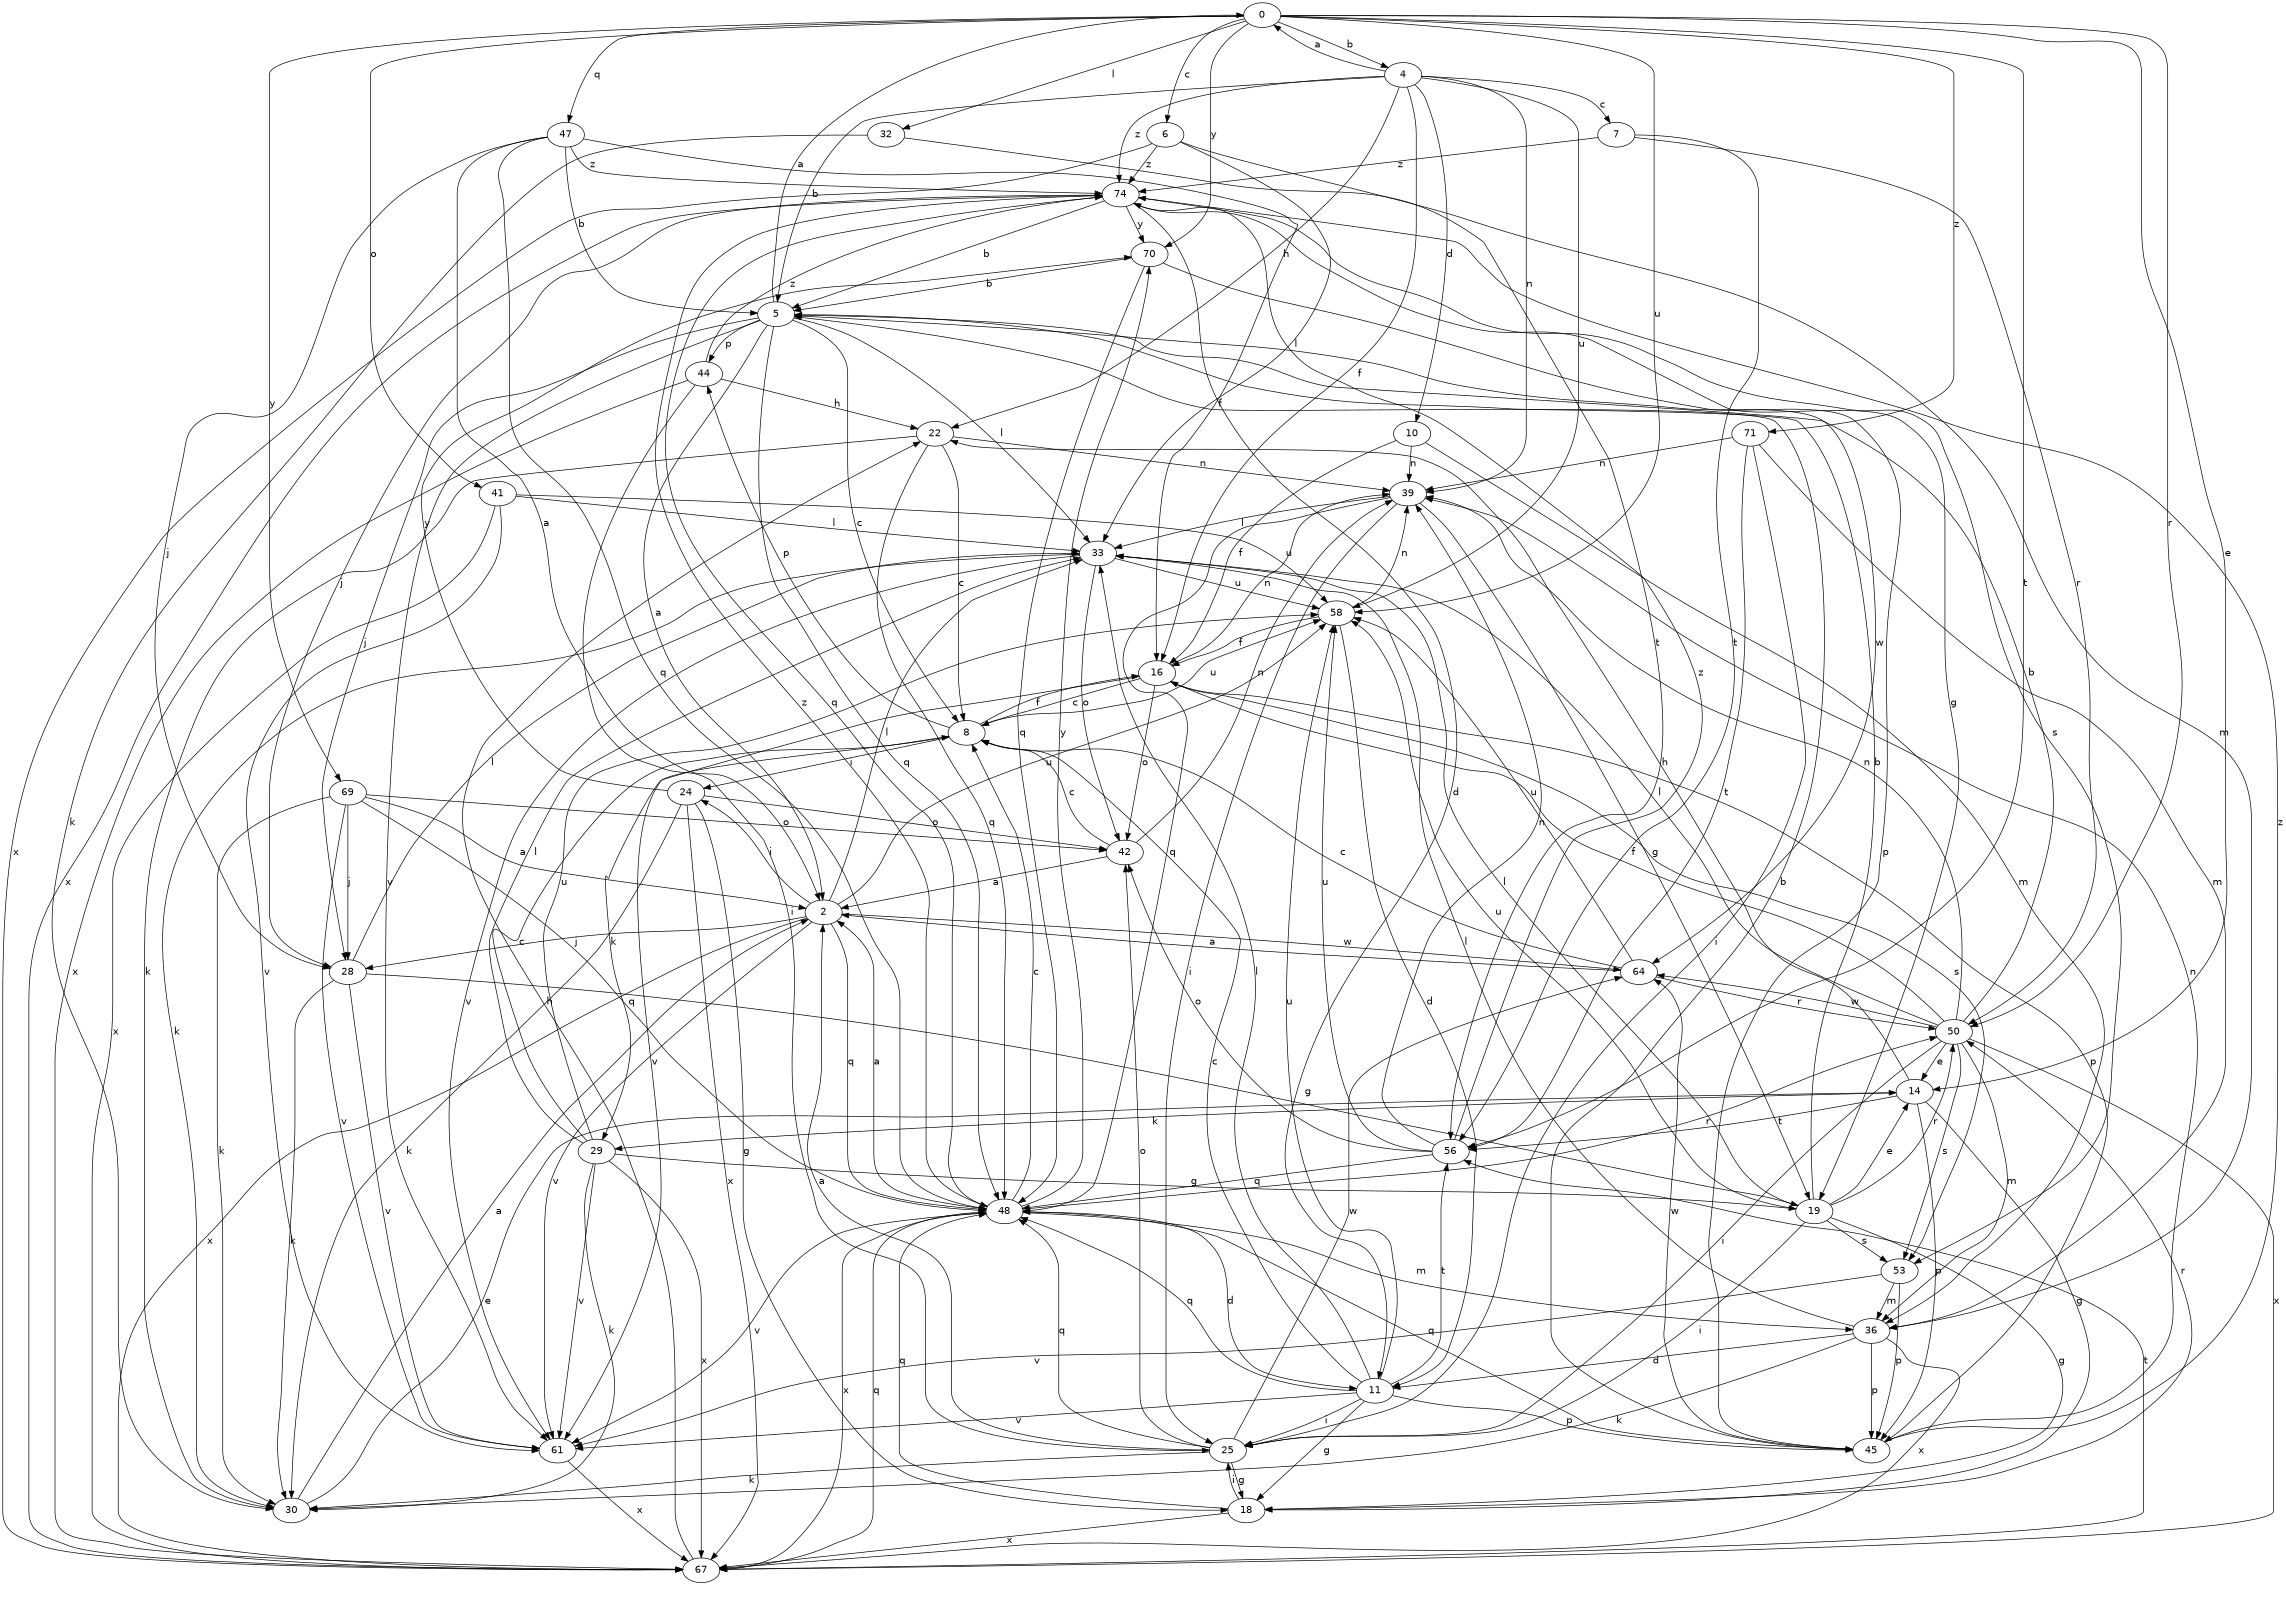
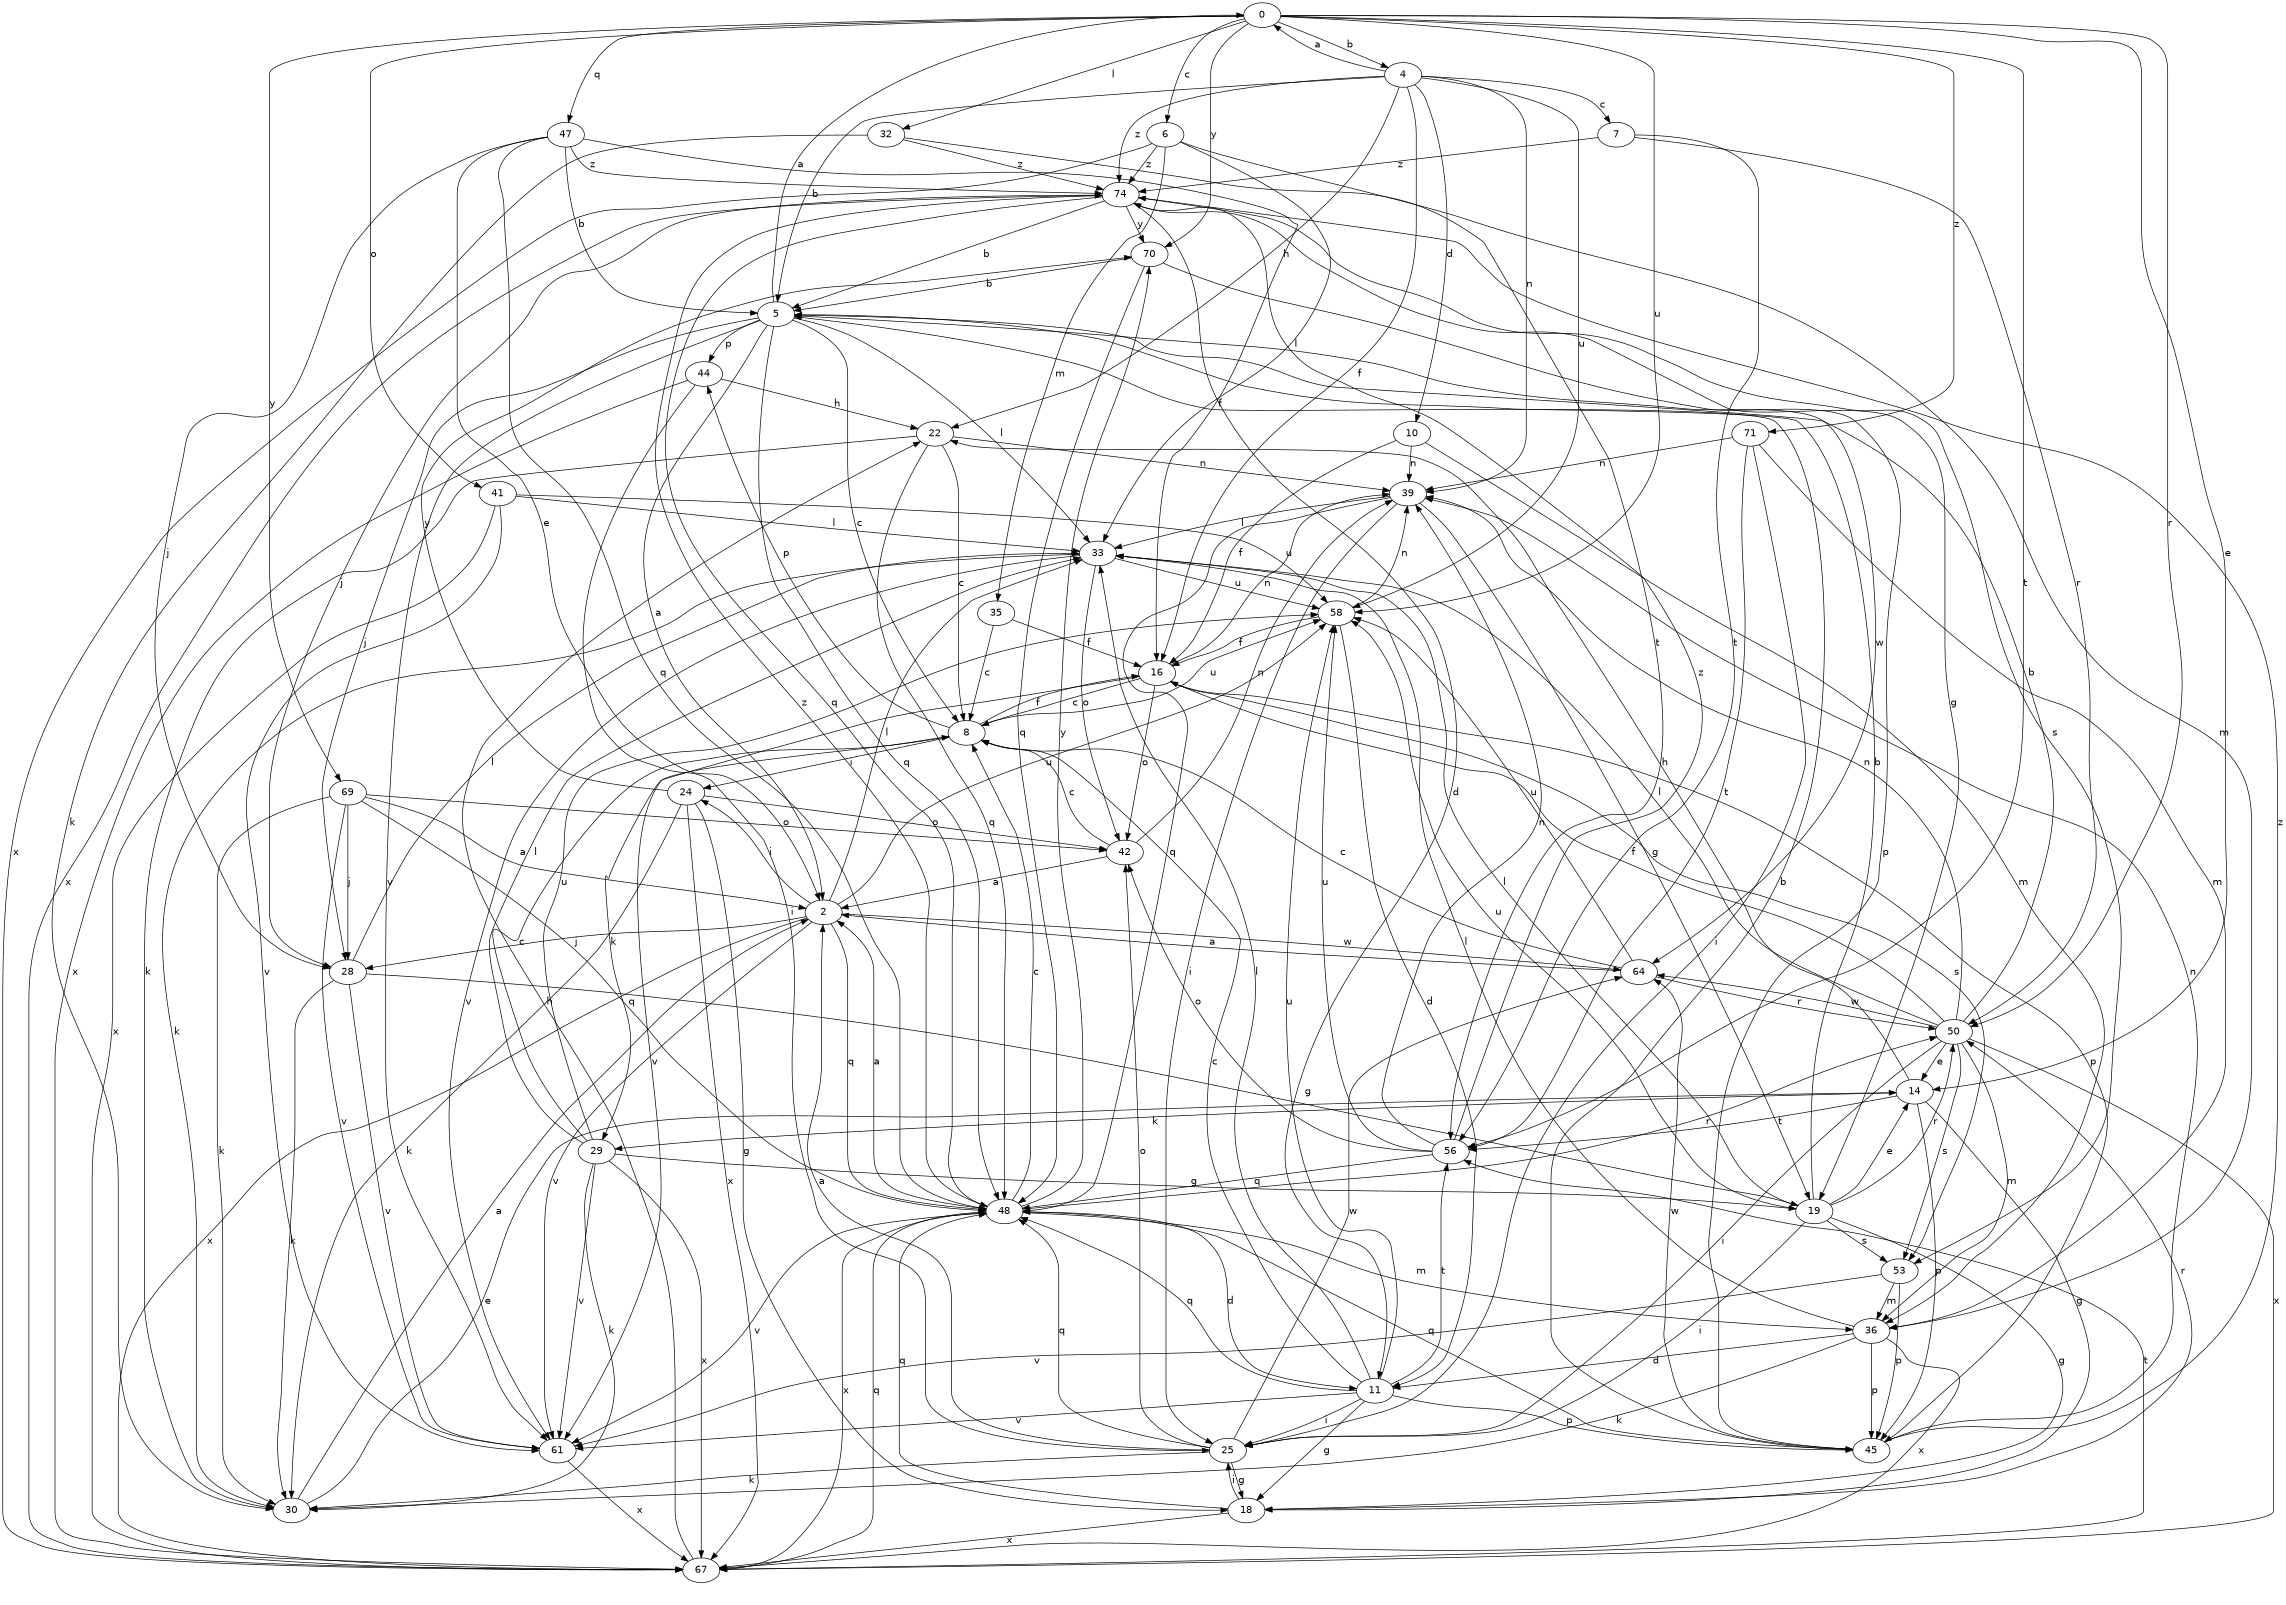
(881, 243) -> (1000, 164)
(546, 524) -> (546, 524)
none -> (996, 613)
